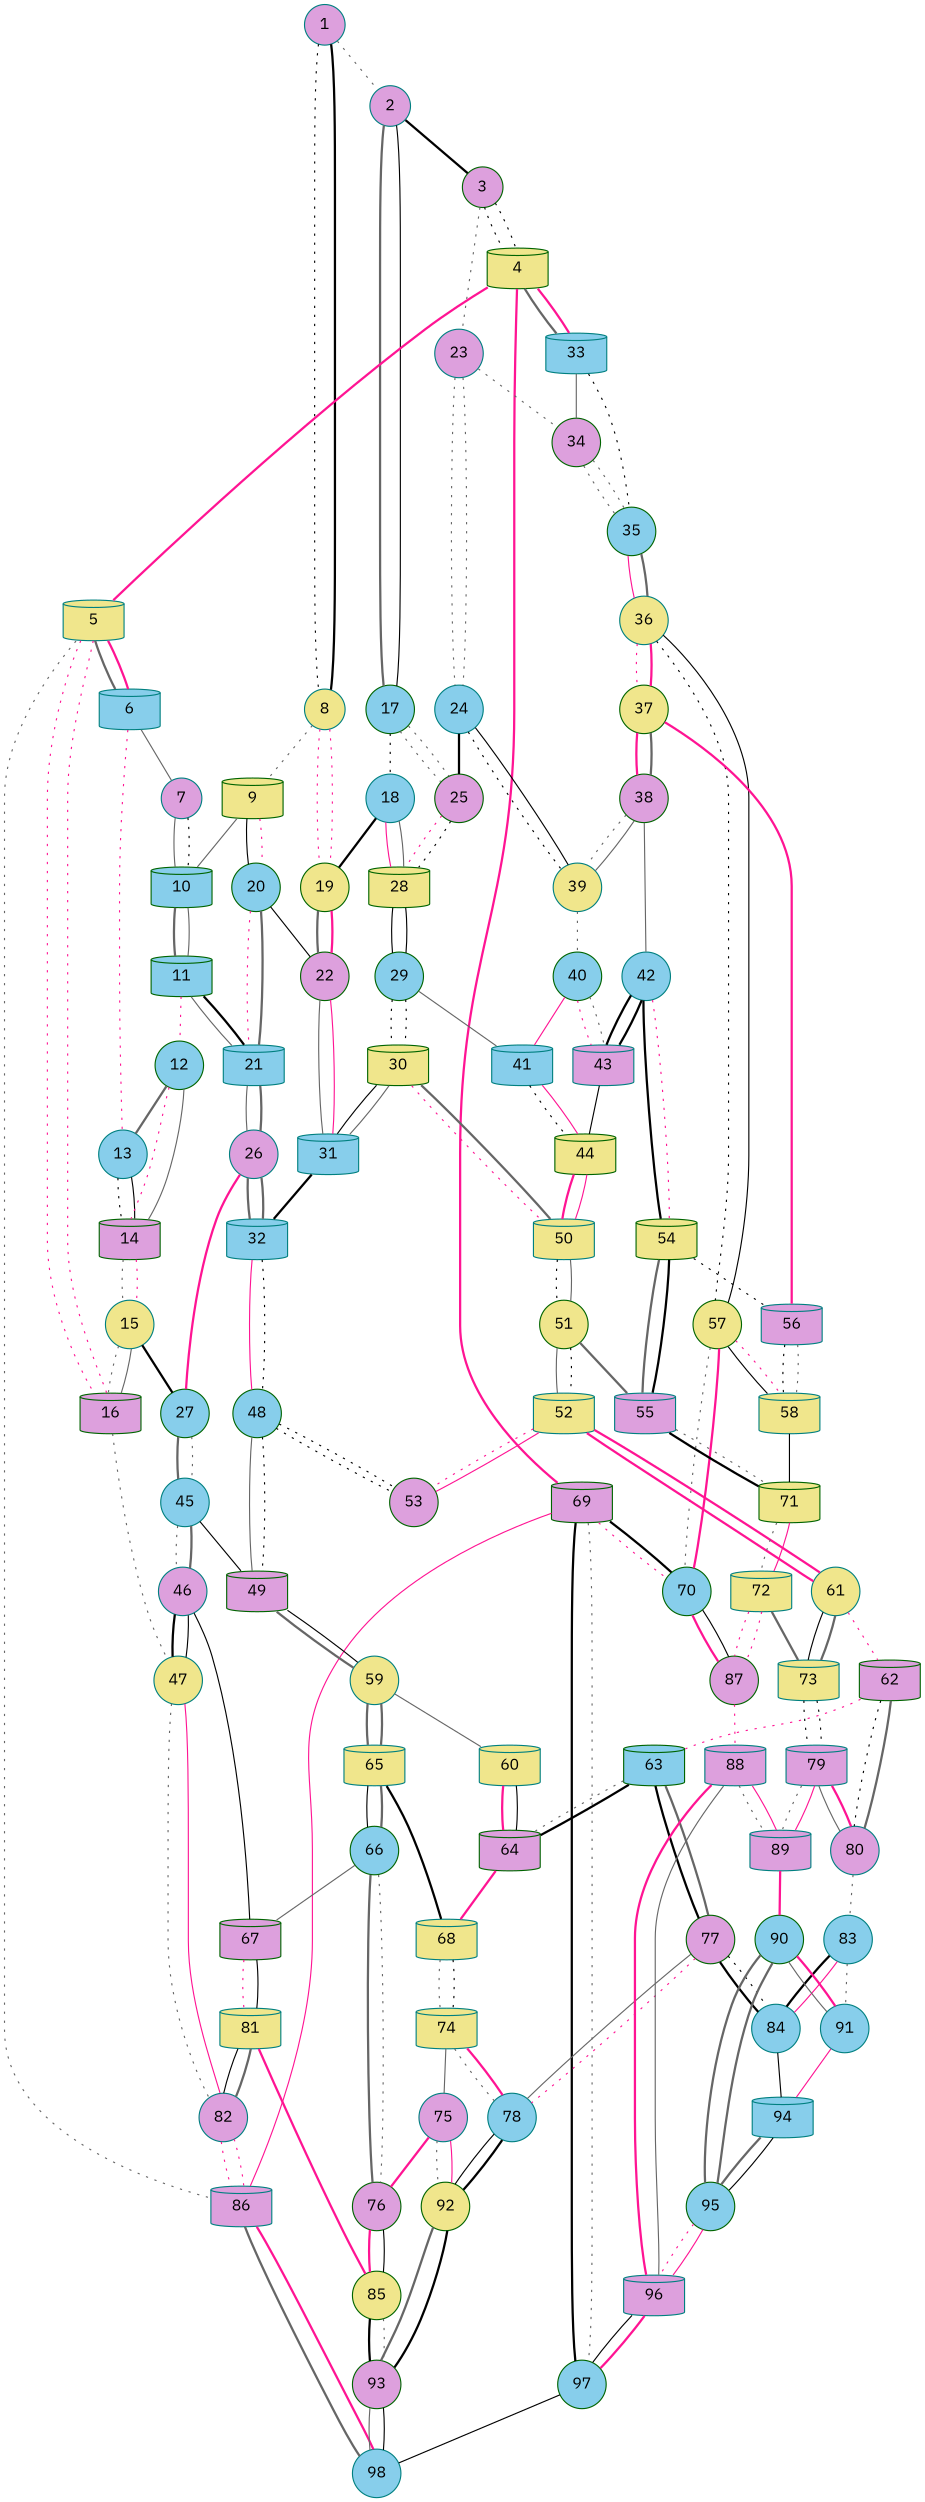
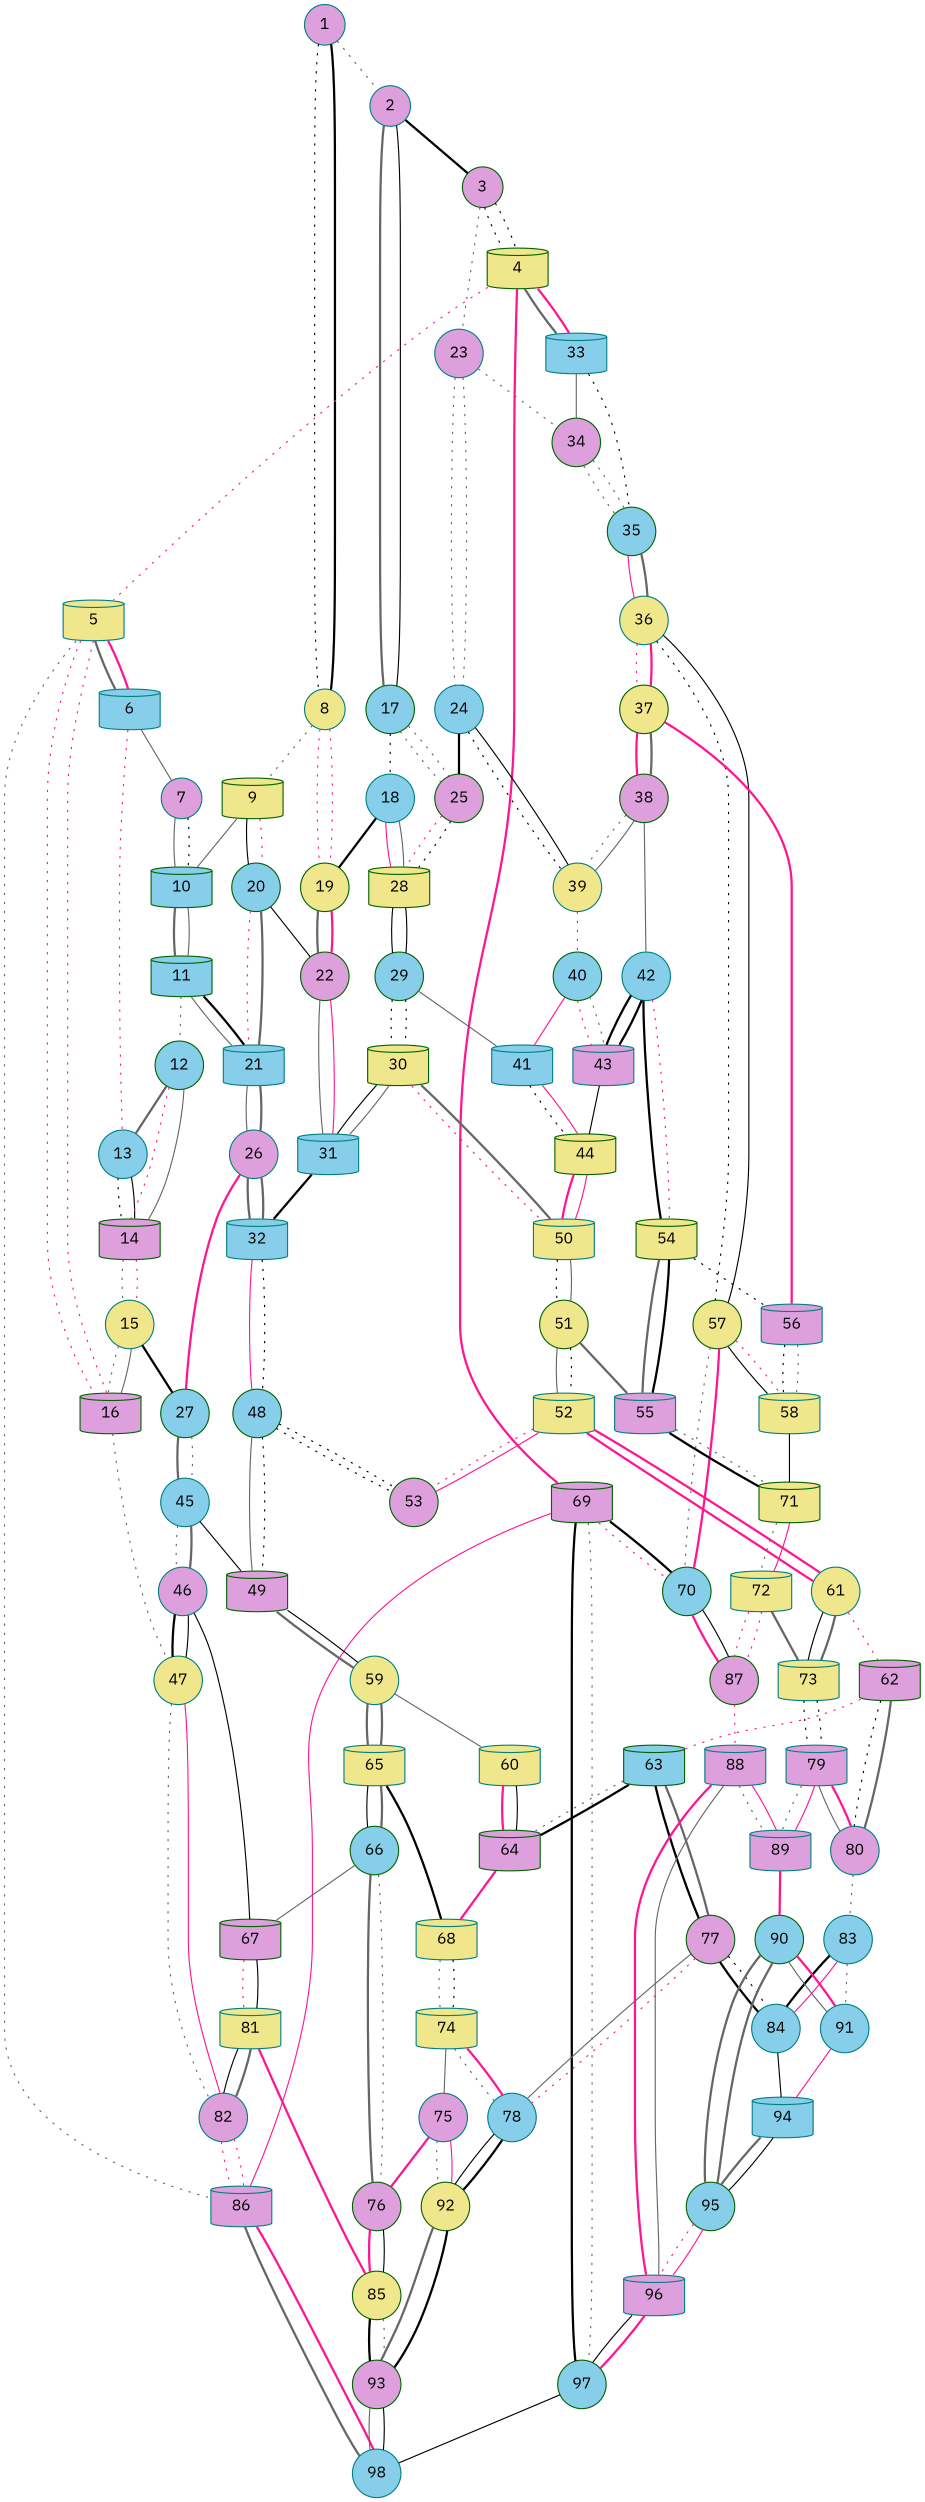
(294, 436) -> (294, 436)
(180, 1019) -> (180, 1019)
